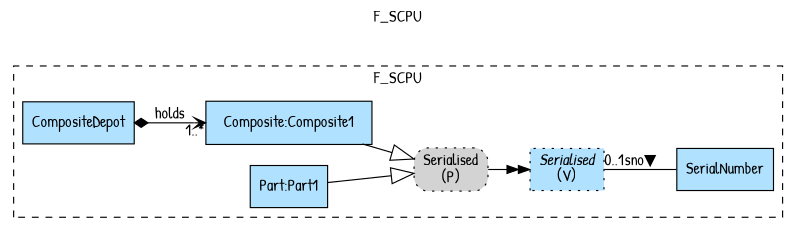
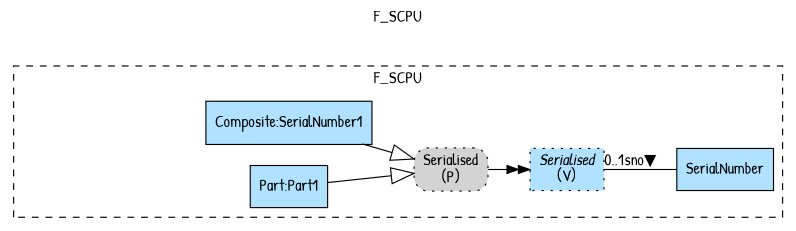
(78, 123) -> none
(289, 123) -> (289, 123)
